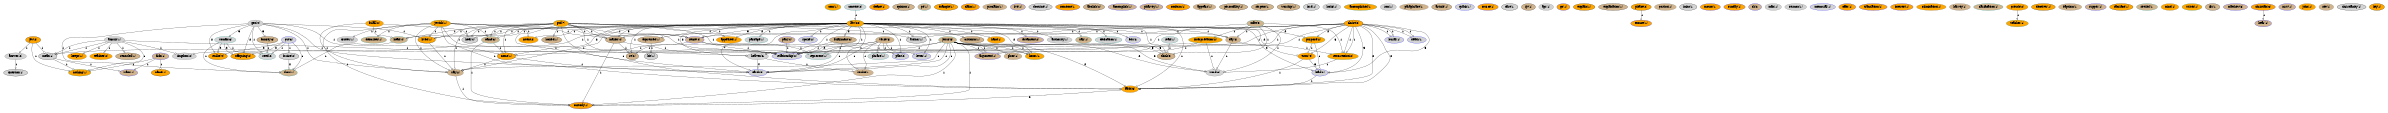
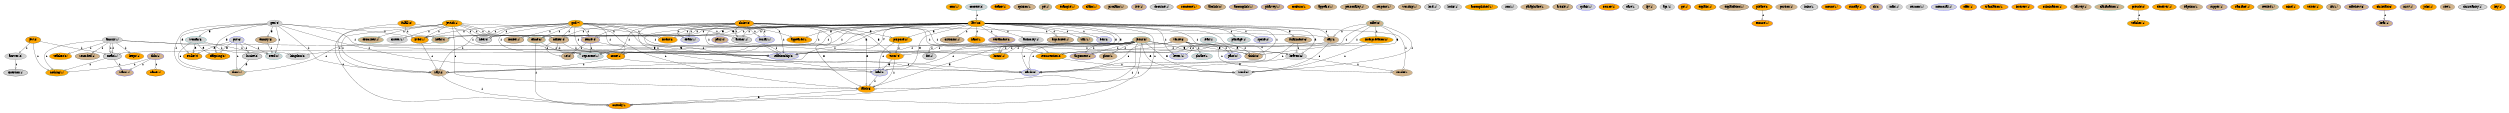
(681, 38) -> (1161, 26)
(827, 40) -> (884, 40)
(1109, 40) -> none
(1341, 40) -> (1398, 40)
(599, 72) -> (565, 53)
